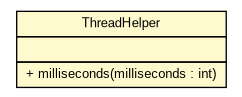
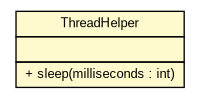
(121, 74) -> (100, 74)
